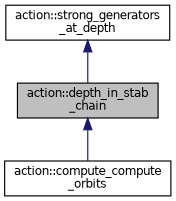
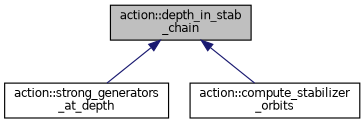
(88, 68) -> (129, 65)
(88, 178) -> (275, 101)
